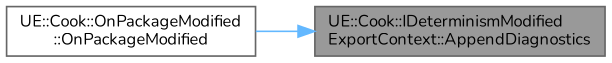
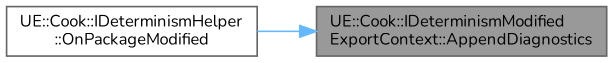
(131, 31) -> (132, 31)
